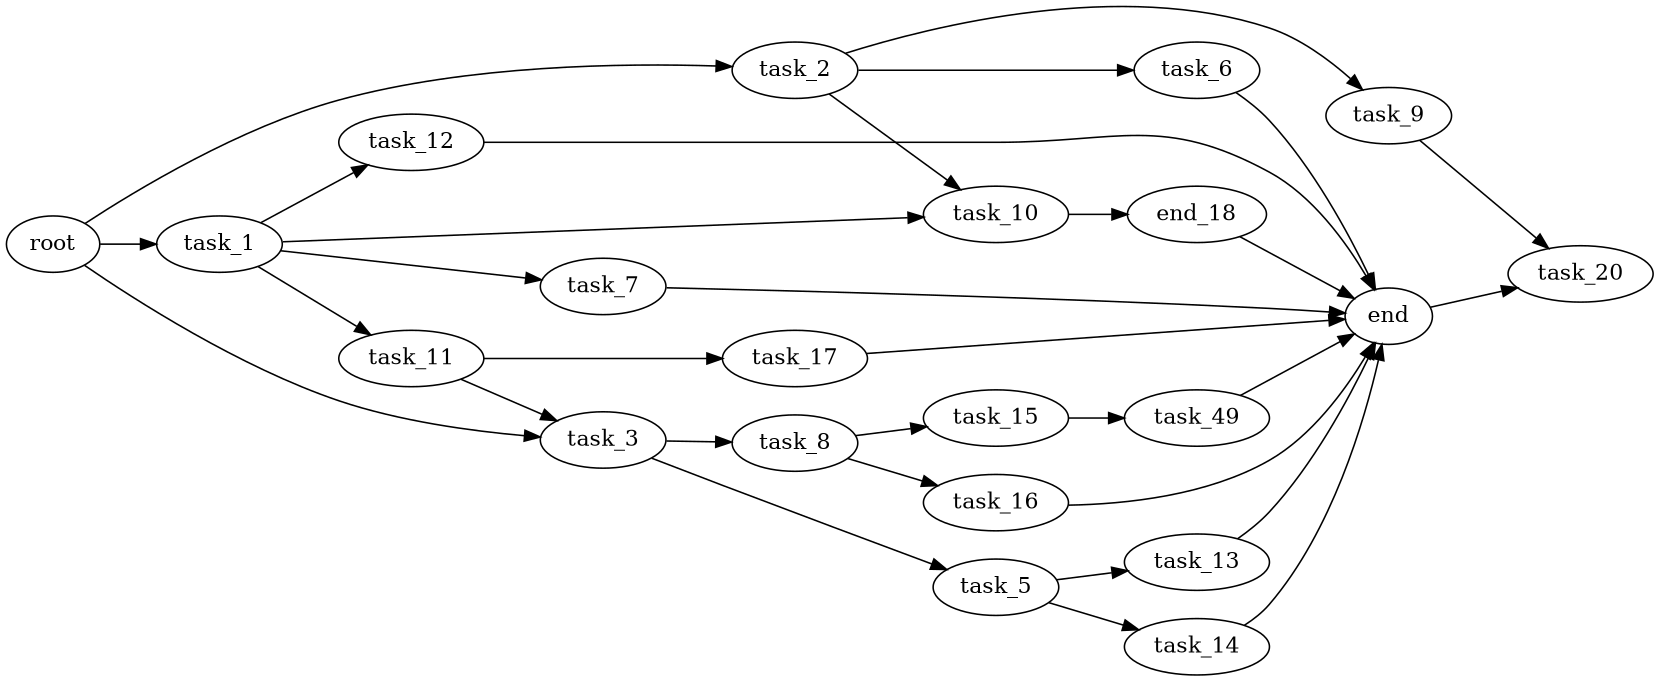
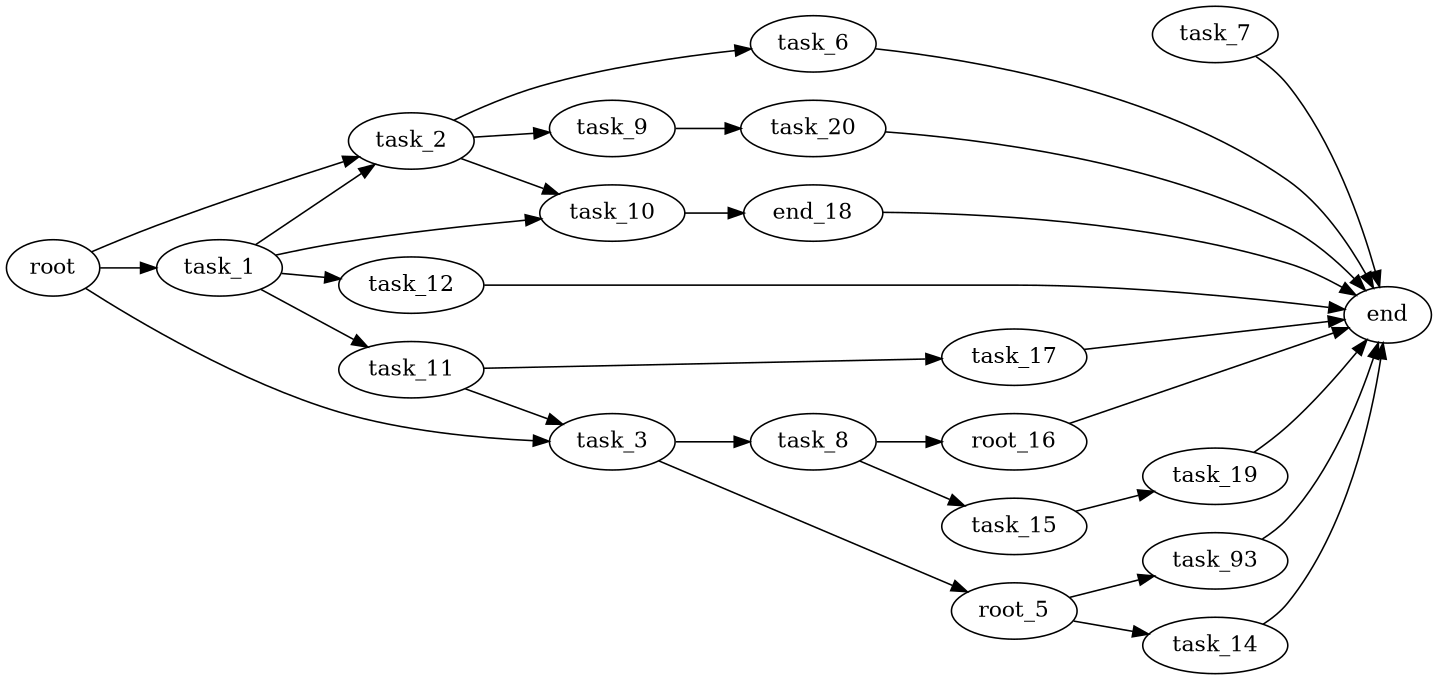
(403, 264) -> (309, 209)
(1466, 299) -> (1132, 171)
(1197, 418) -> (1215, 476)
(996, 503) -> (1014, 442)
(1197, 562) -> (1215, 561)
(996, 587) -> (1014, 611)
